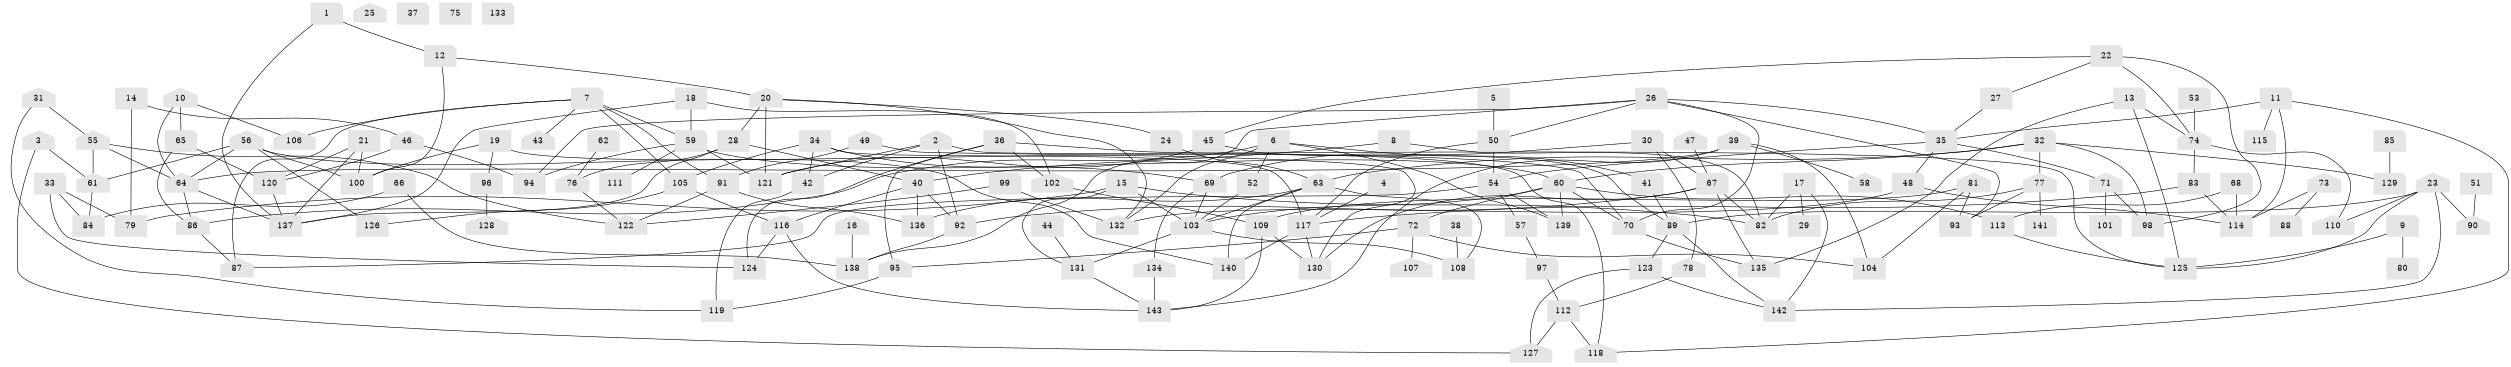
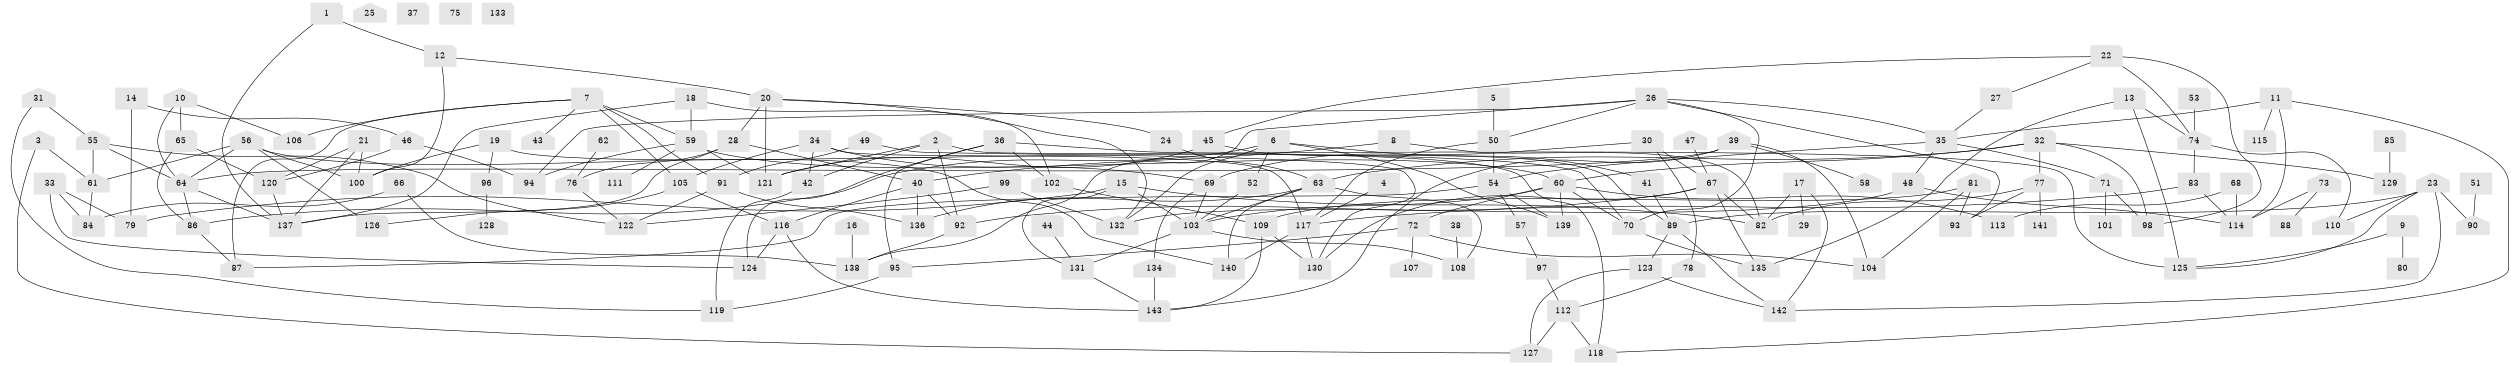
(2088, 254) -> none
